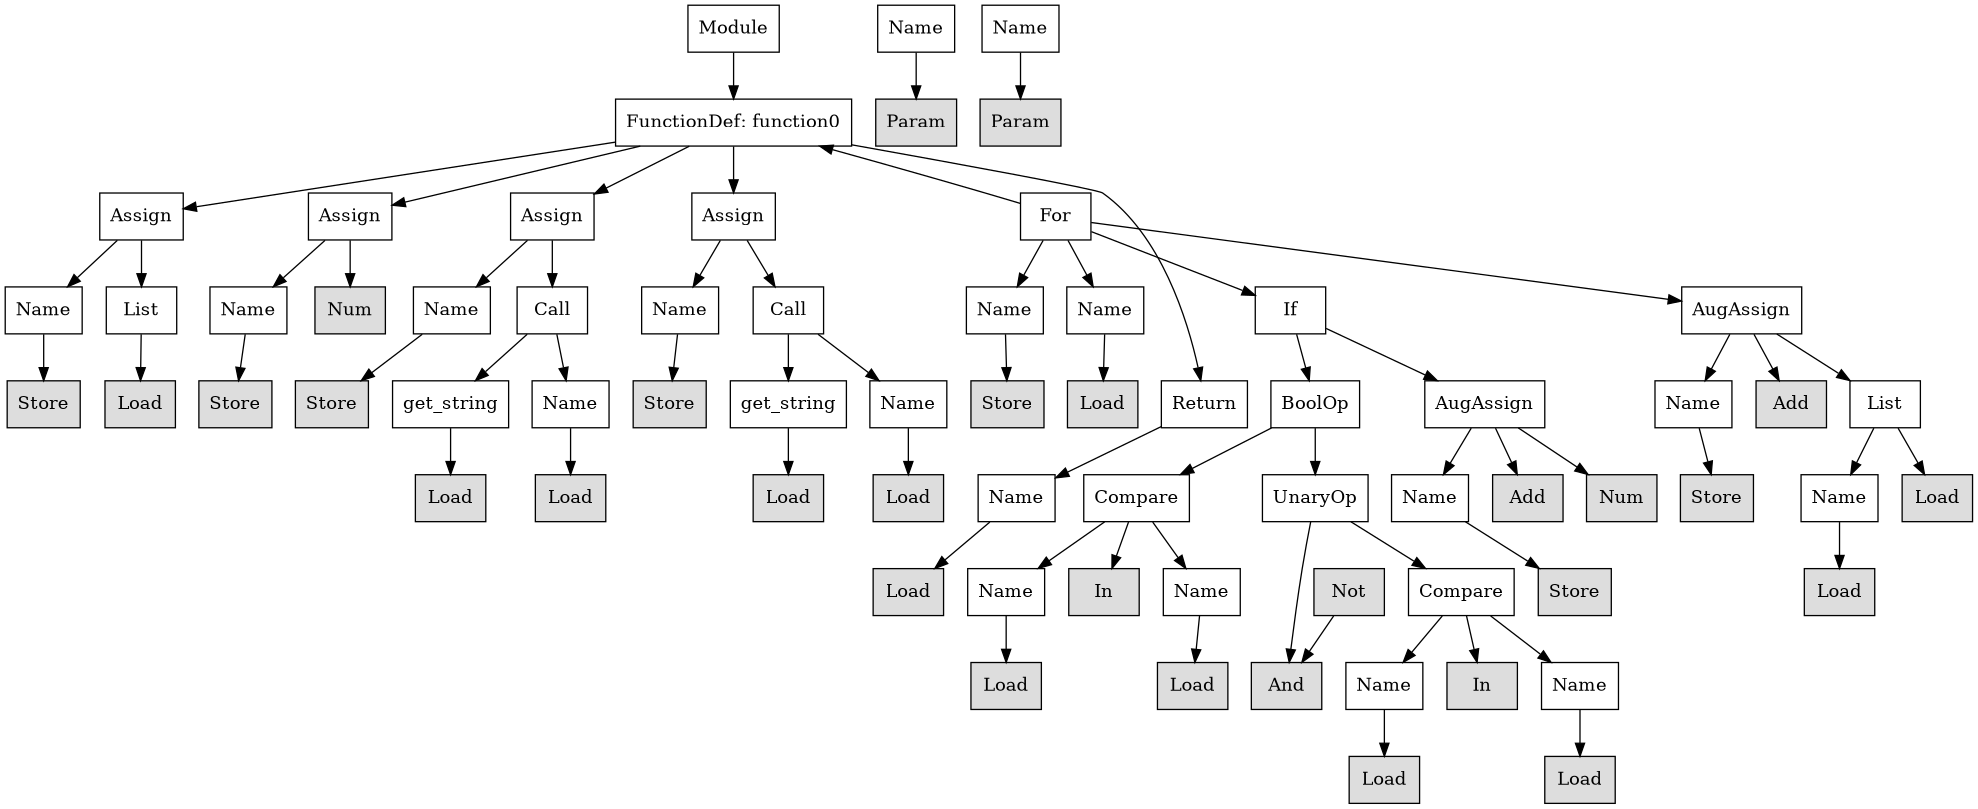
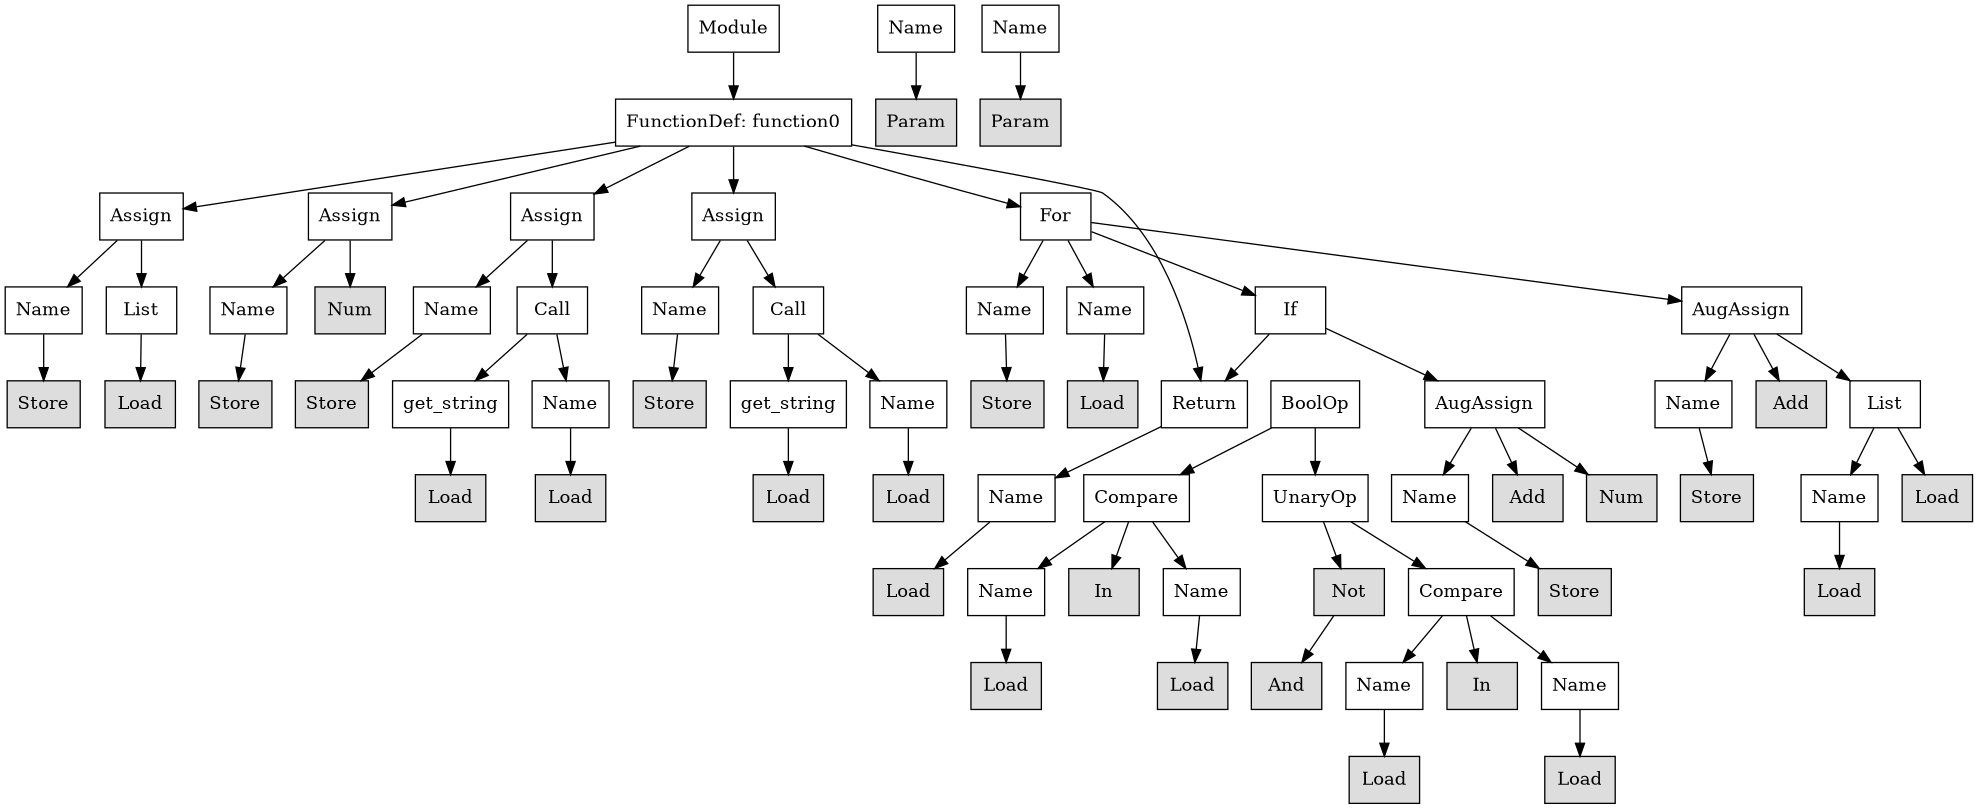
(927, 176) -> (906, 175)
(1301, 351) -> (1252, 353)
(1300, 585) -> (1330, 539)
